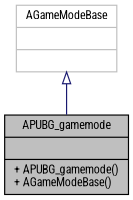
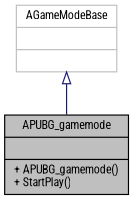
(63, 183) -> (43, 183)
